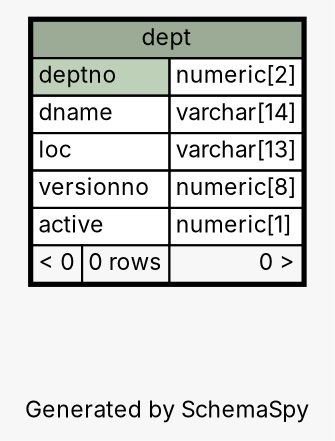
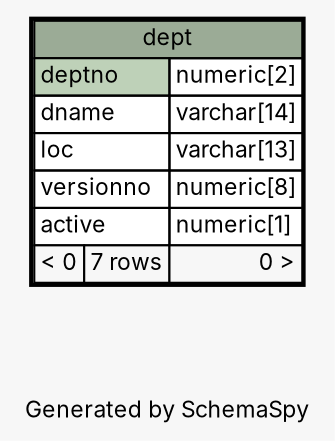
(126, 263) -> (127, 263)
